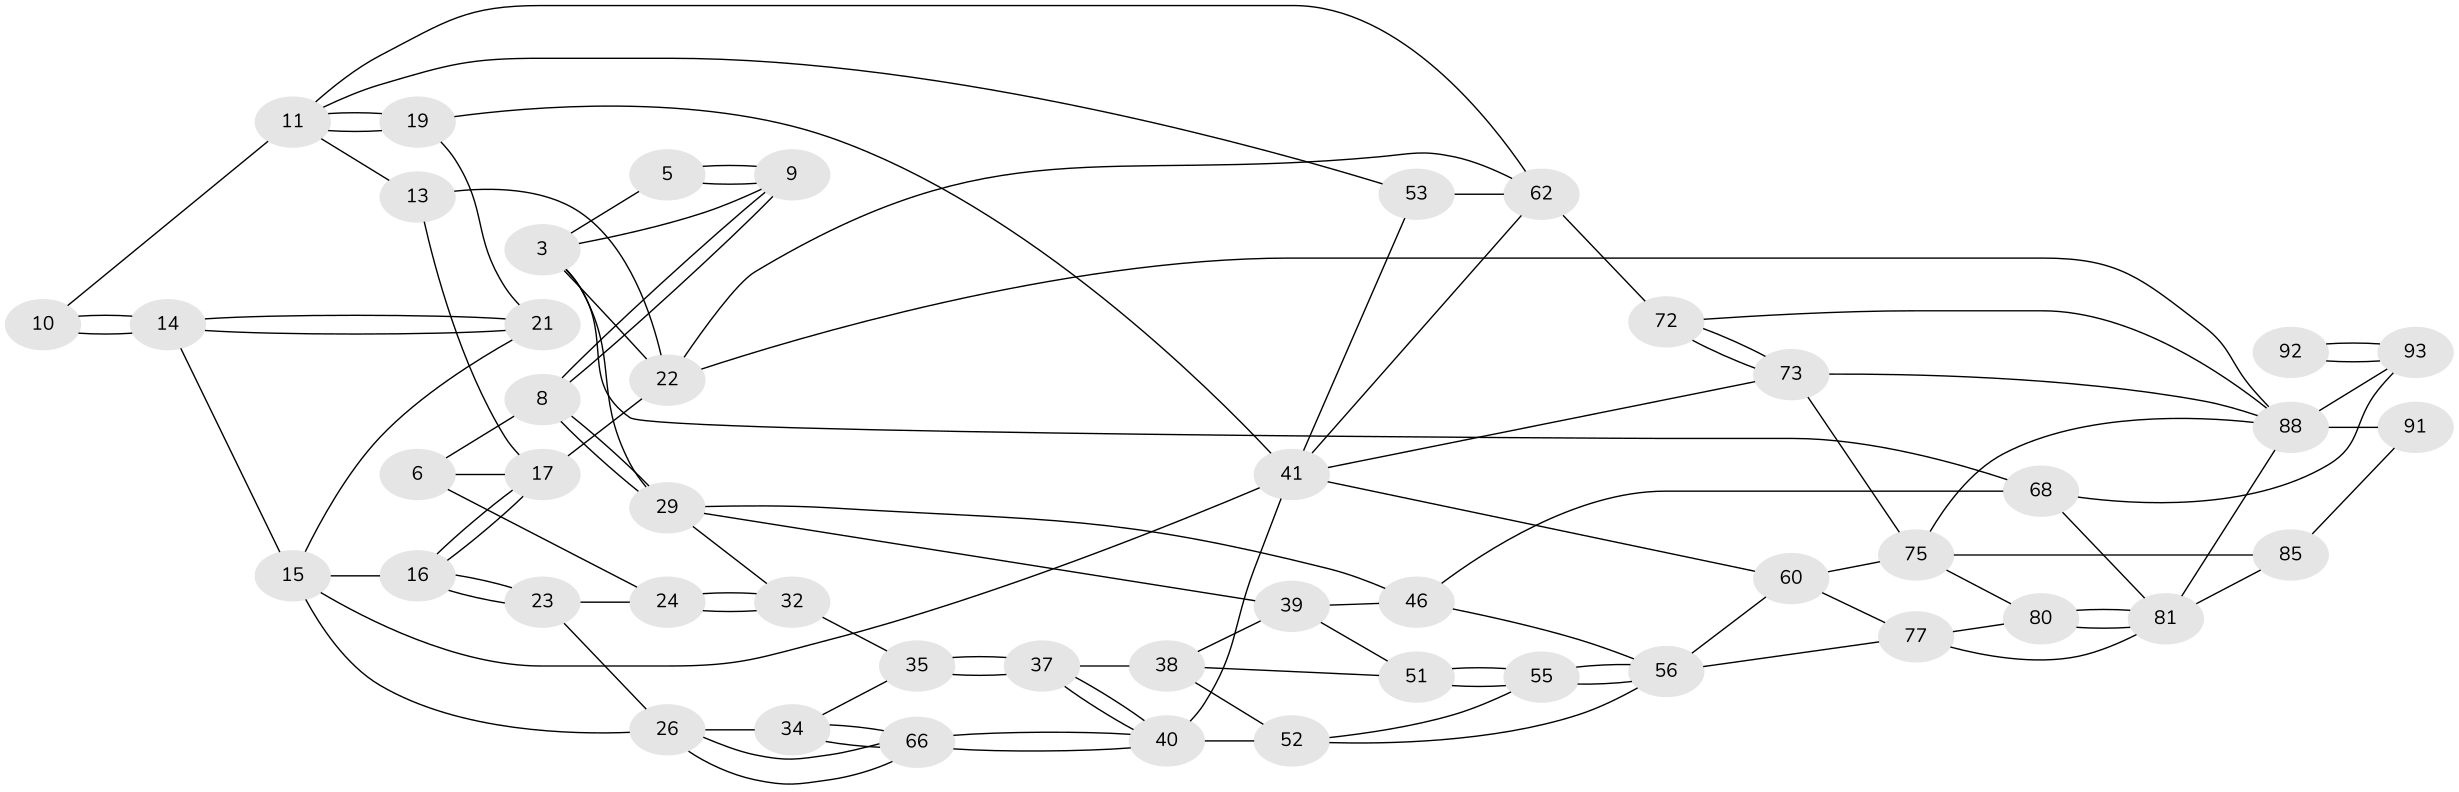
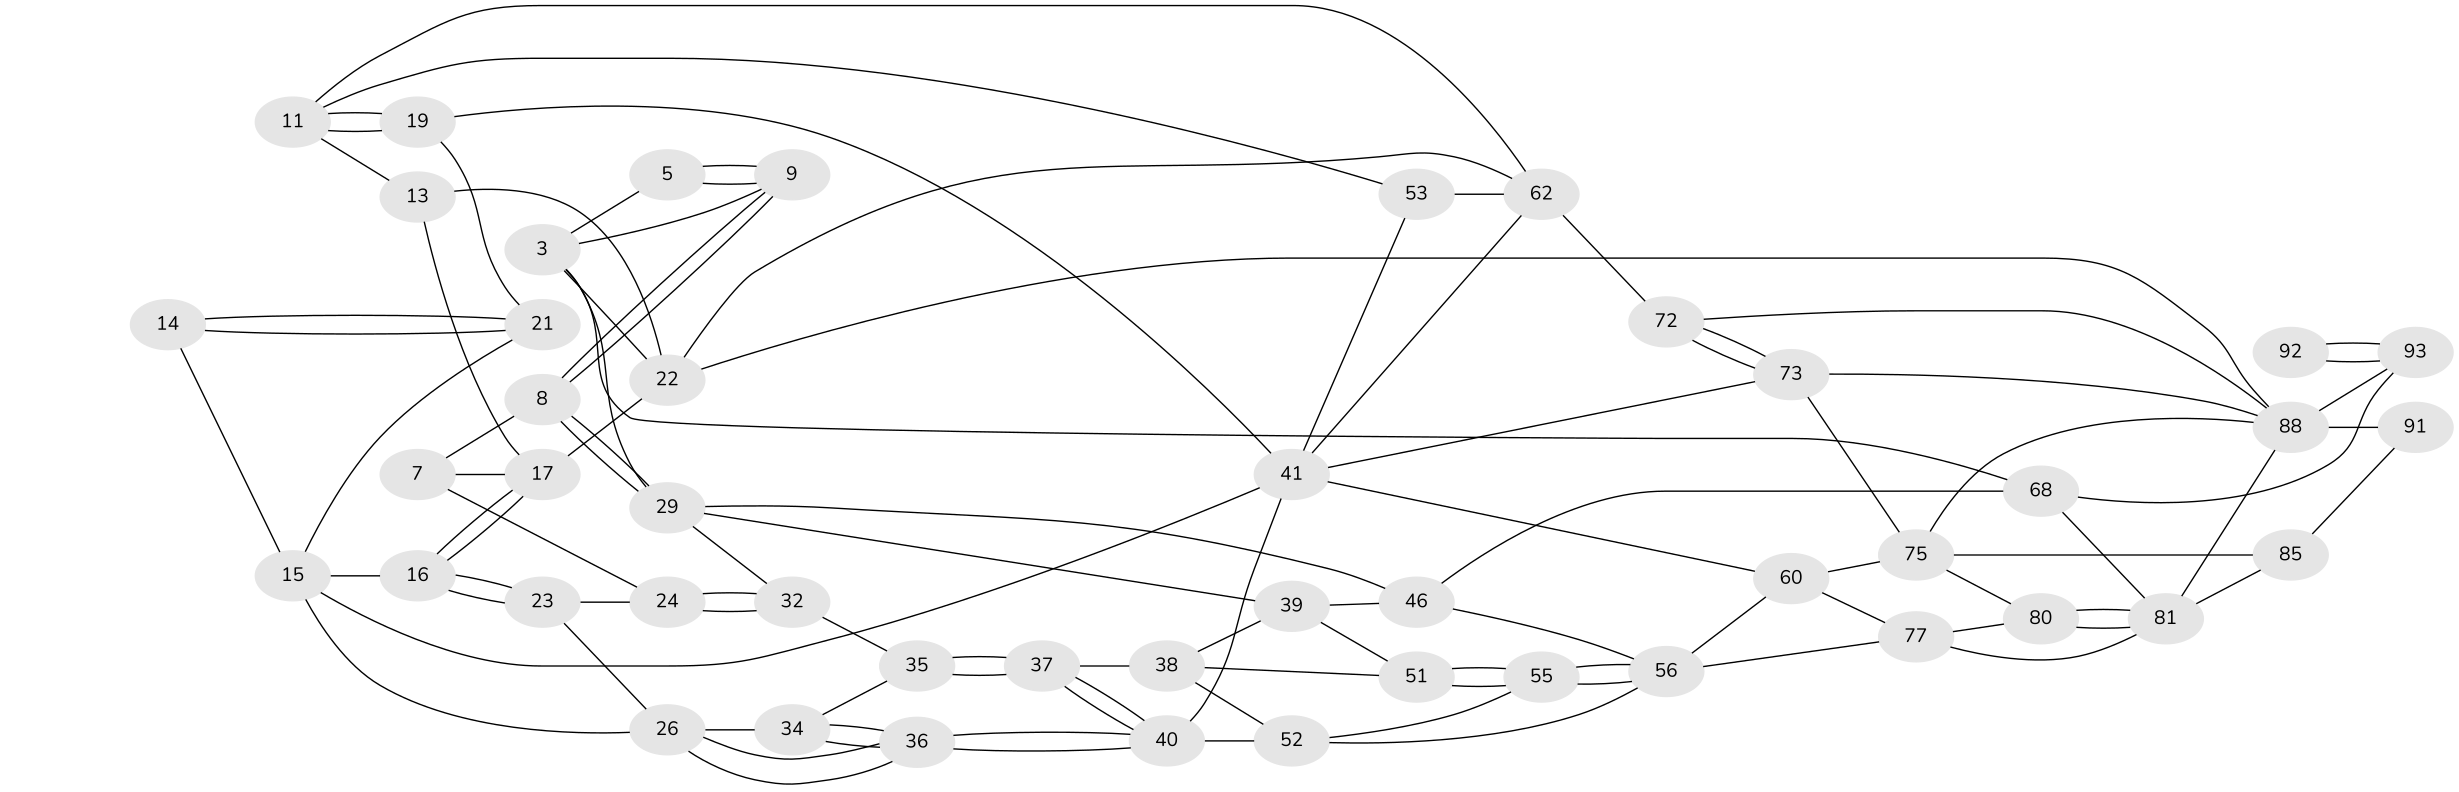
(43, 325) -> none
(418, 475) -> (418, 475)
(917, 742) -> (917, 742)
